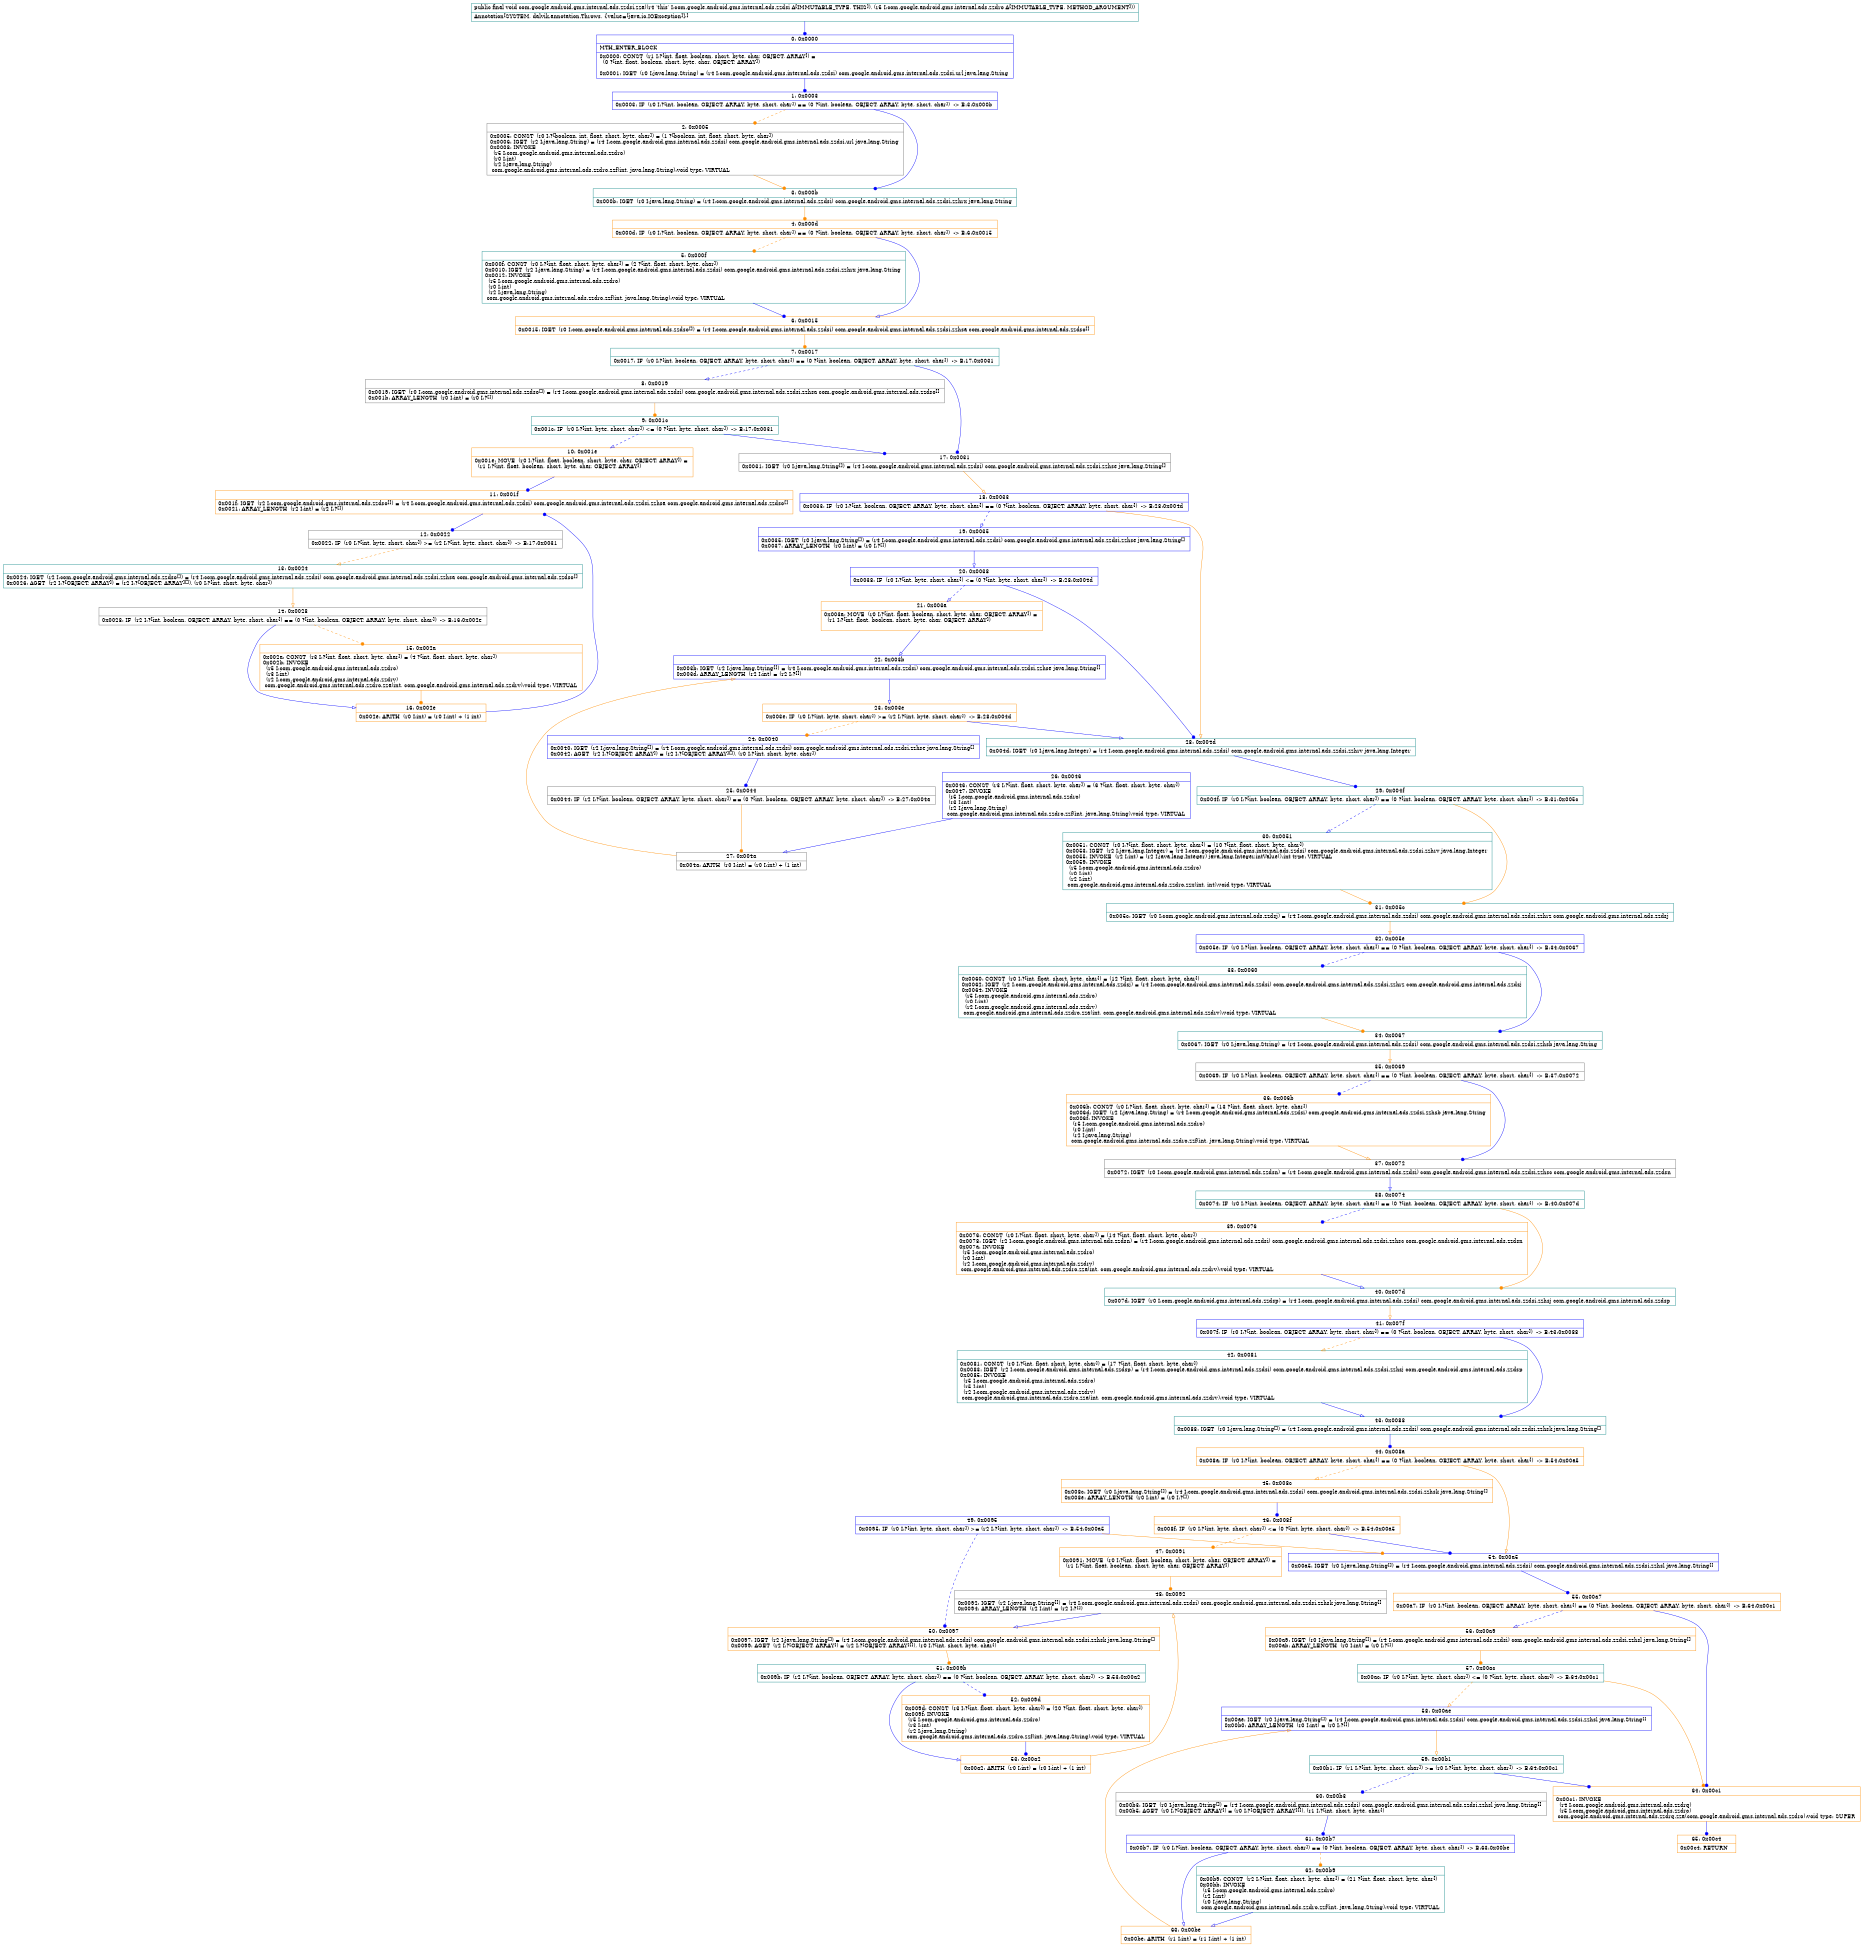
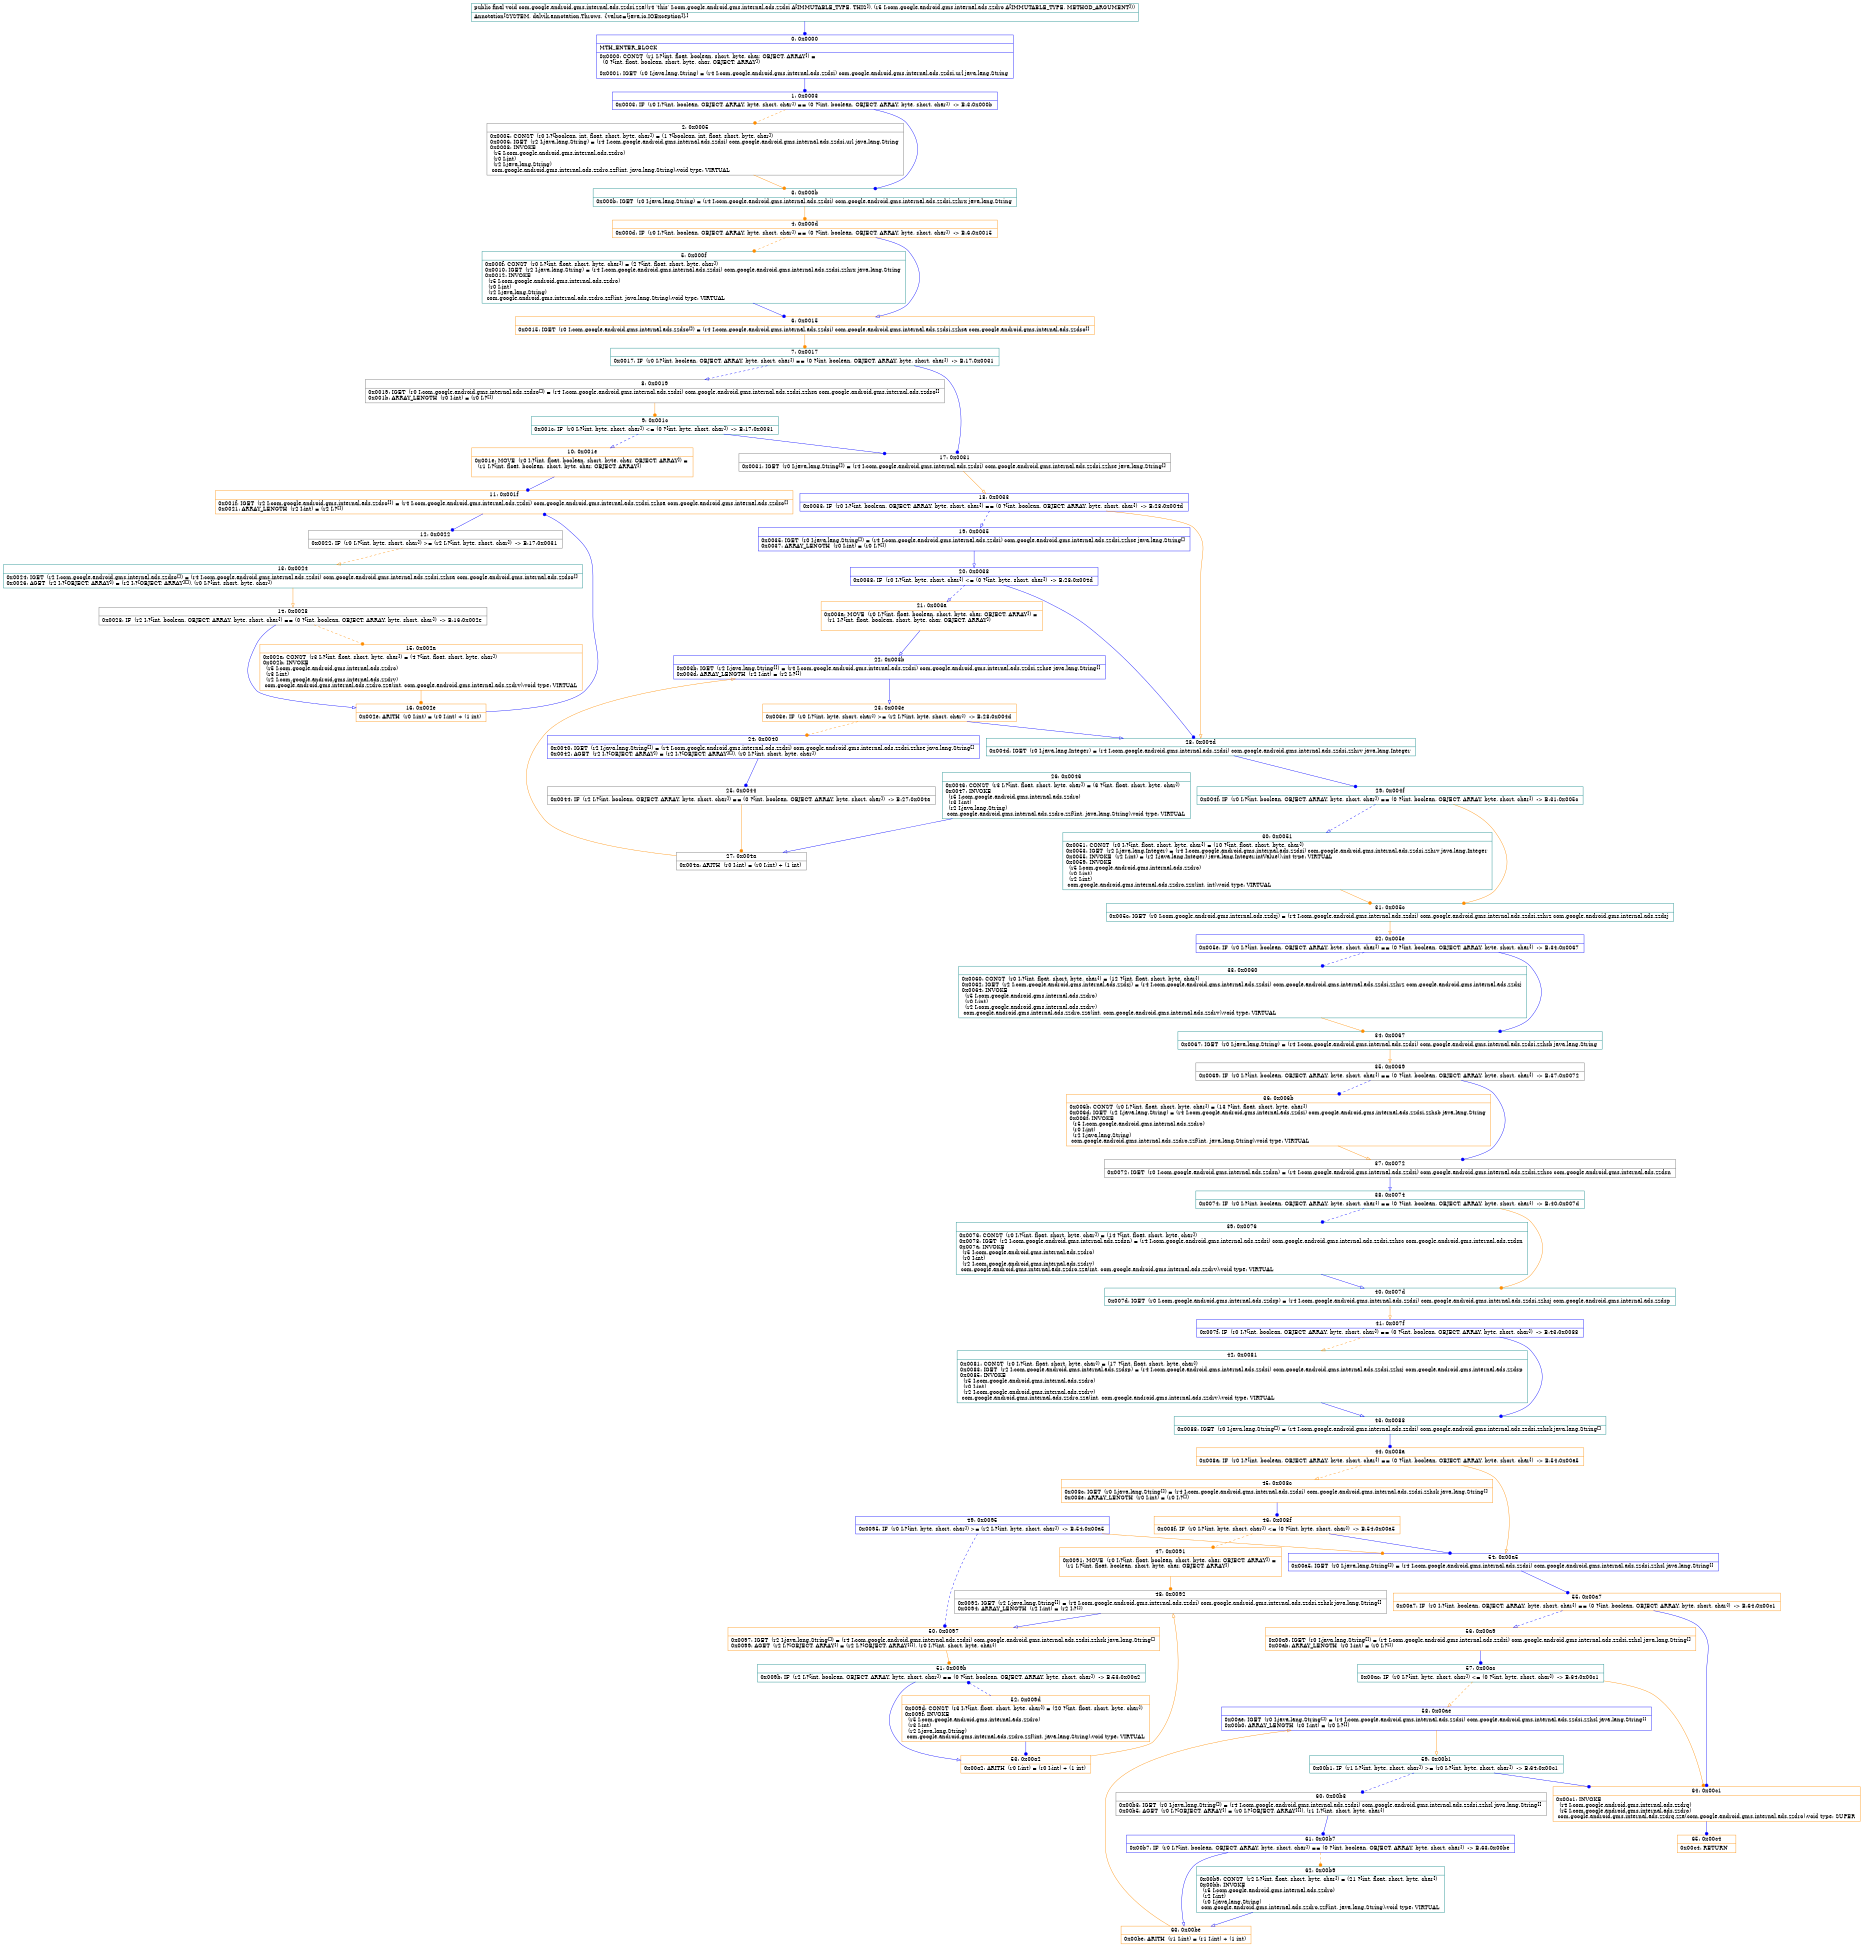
(1066, 796) -> (1066, 796)
(1242, 1248) -> (1242, 1248)
(973, 1387) -> (973, 1387)
(1481, 1656) -> (1481, 1656)
(973, 1688) -> (980, 1690)
